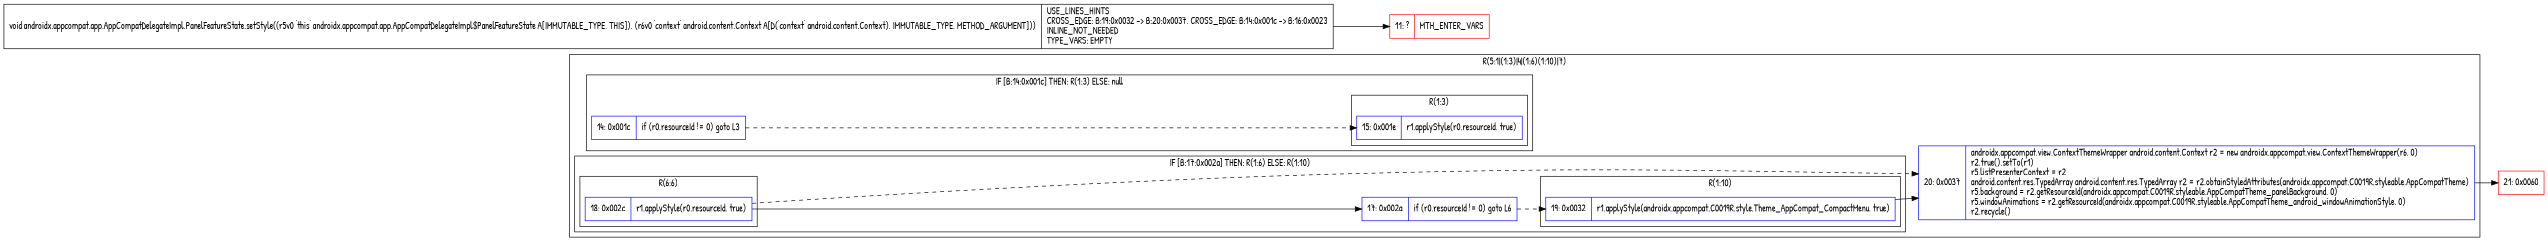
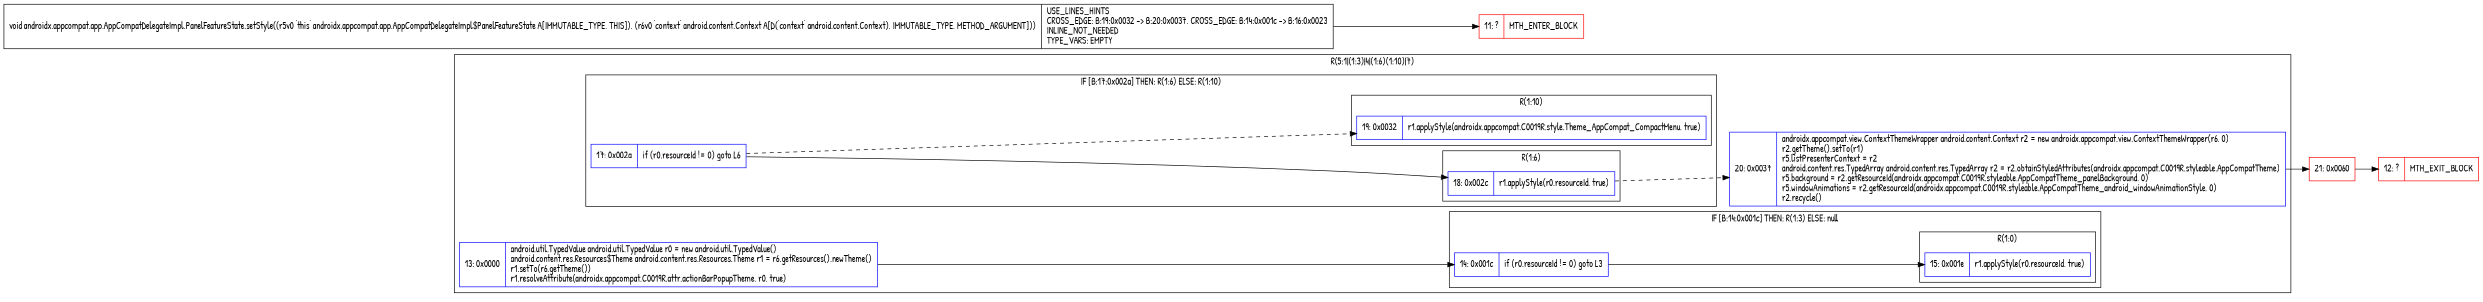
(1452, 26) -> (1544, 26)
(1439, 103) -> (2008, 239)
(1048, 128) -> (1763, 265)
(2003, 163) -> (1823, 149)
none -> (2429, 169)
(669, 184) -> (1531, 158)
(1904, 199) -> none
(1054, 209) -> (1094, 163)
none -> (669, 265)
